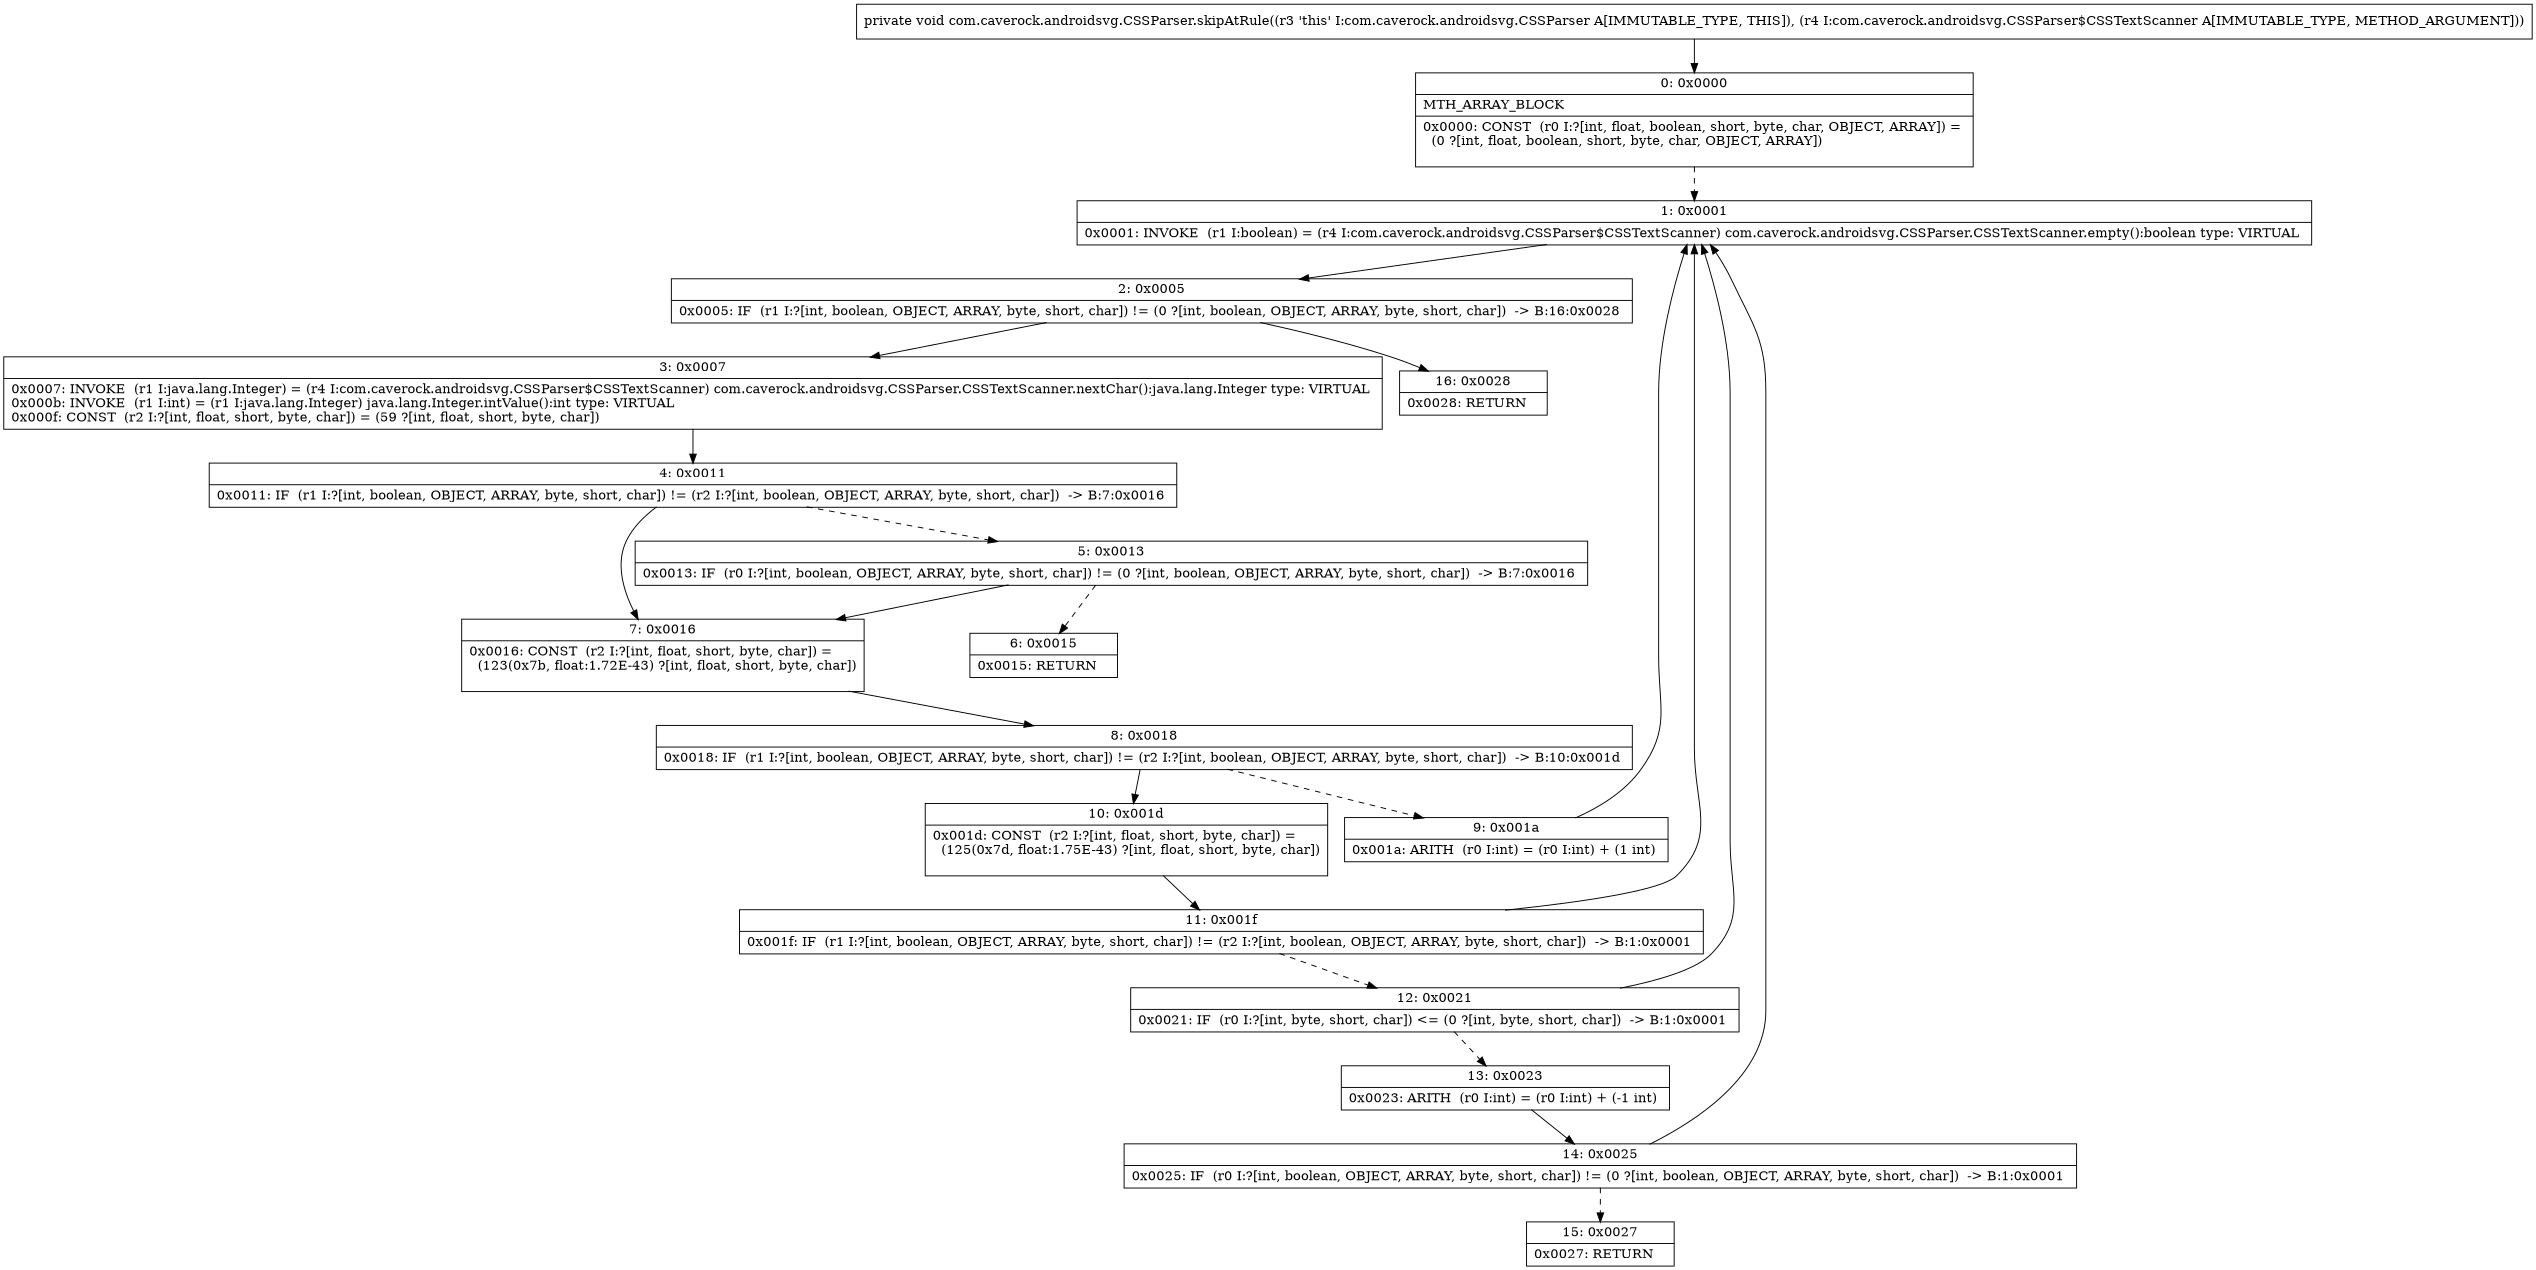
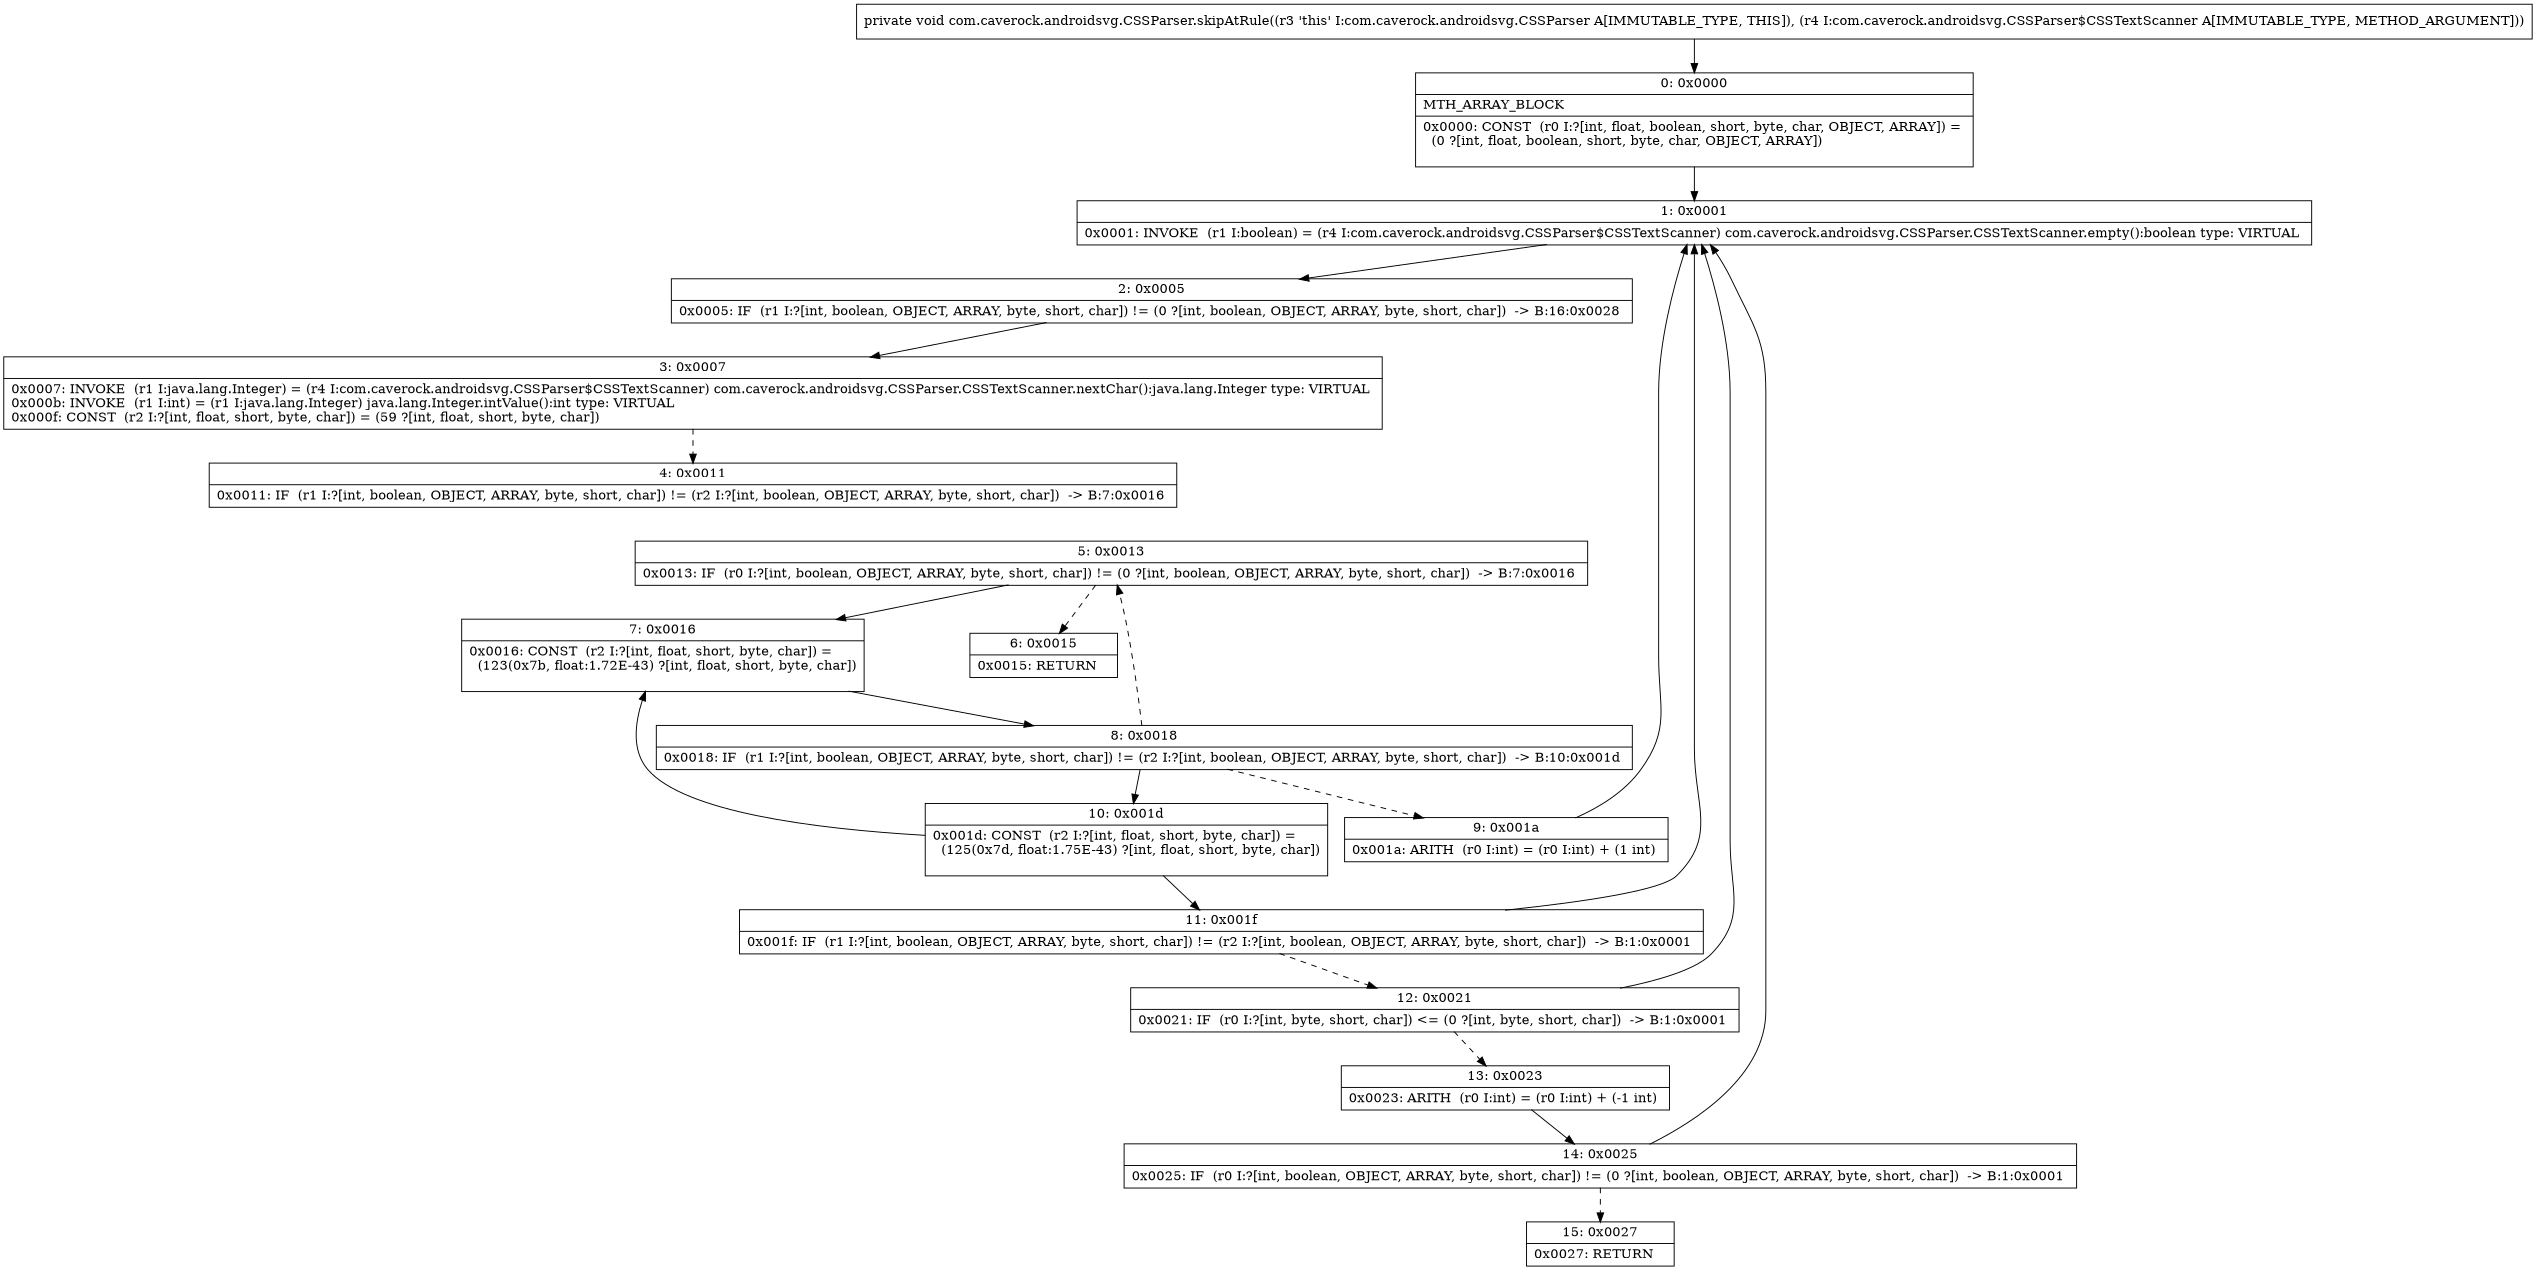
(1694, 179) -> (1694, 179)
(1473, 393) -> none
(693, 441) -> (693, 441)
(897, 523) -> (1133, 660)
(622, 554) -> (746, 813)
